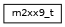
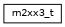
(33, 14) -> (33, 14)
